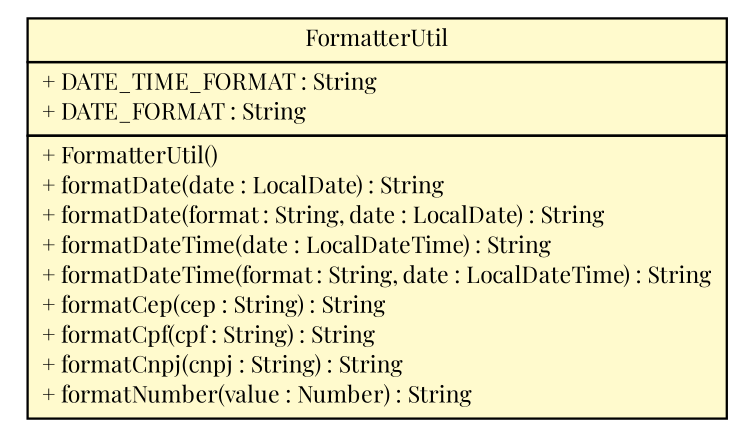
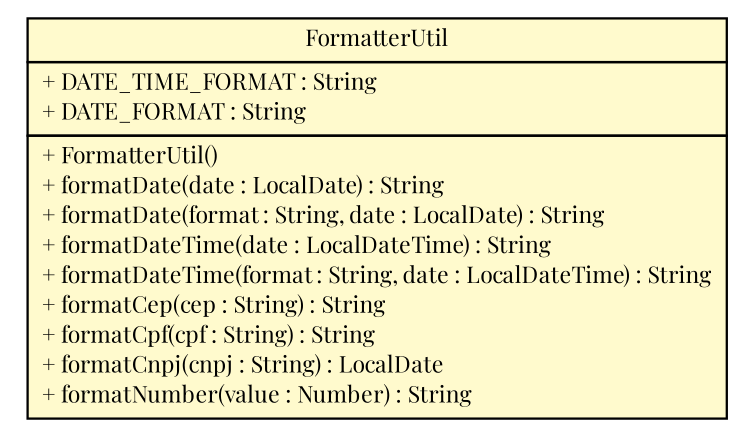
(223, 366) -> (244, 366)
